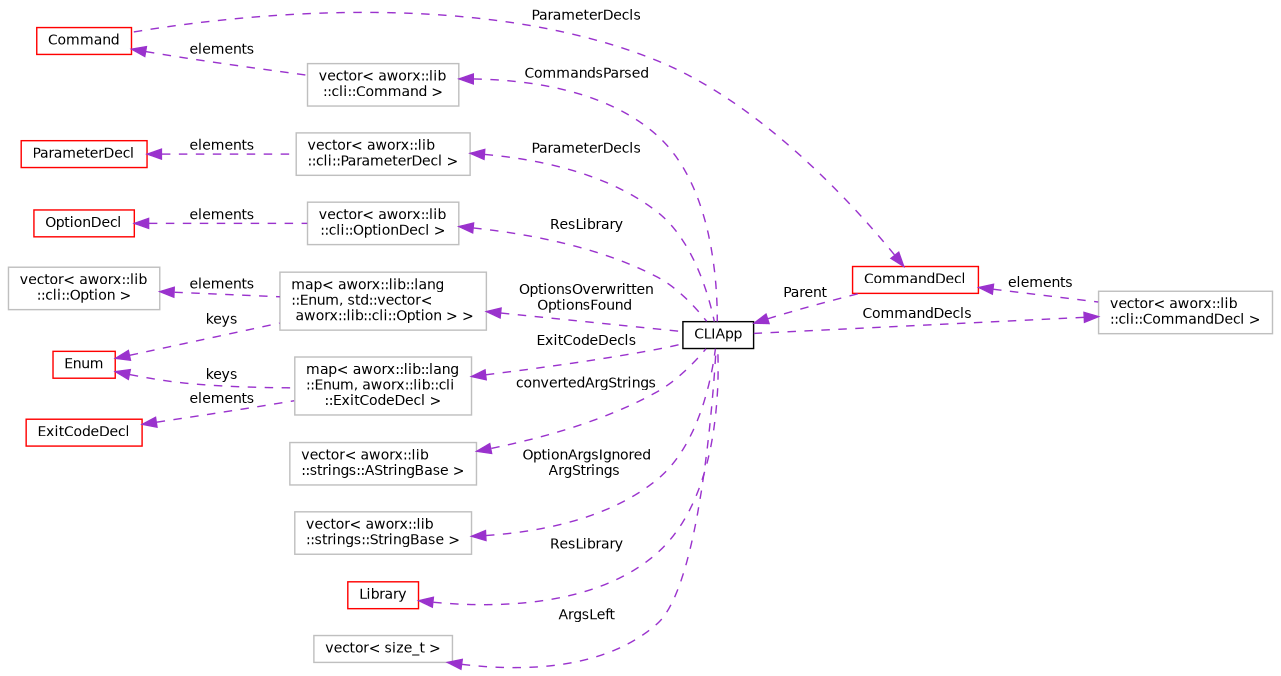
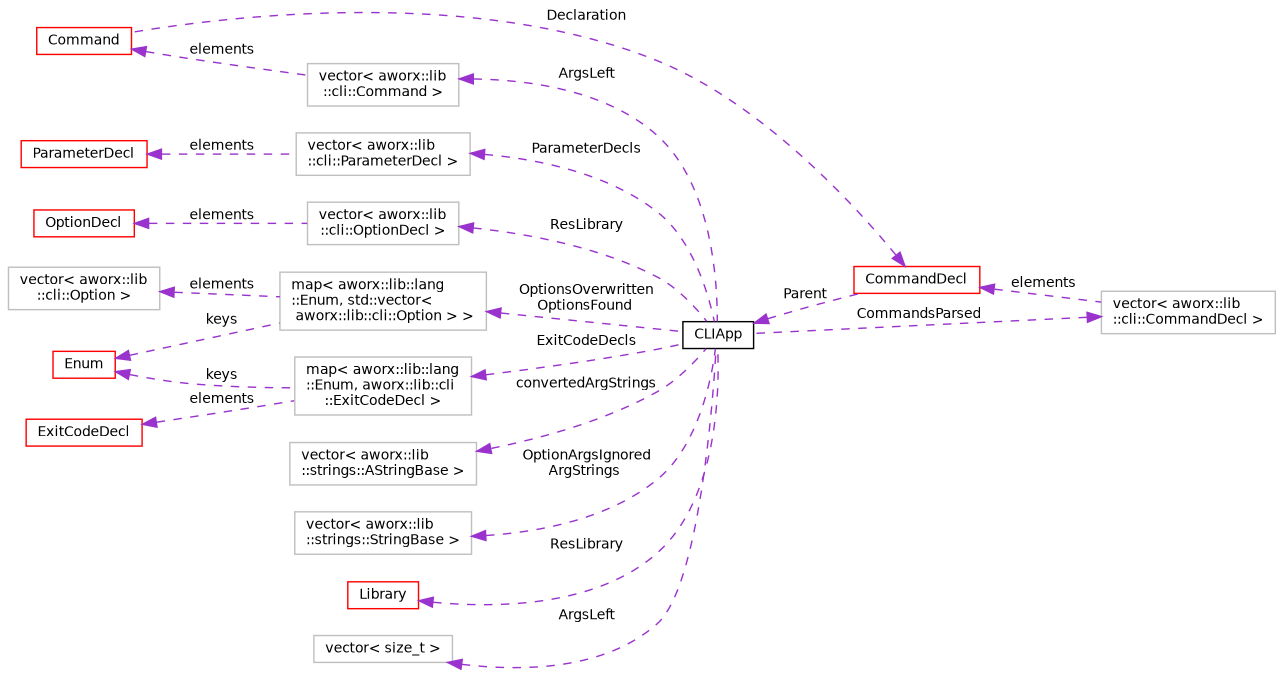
(585, 16) -> (585, 16)
(585, 74) -> (585, 74)
(915, 315) -> (917, 315)
